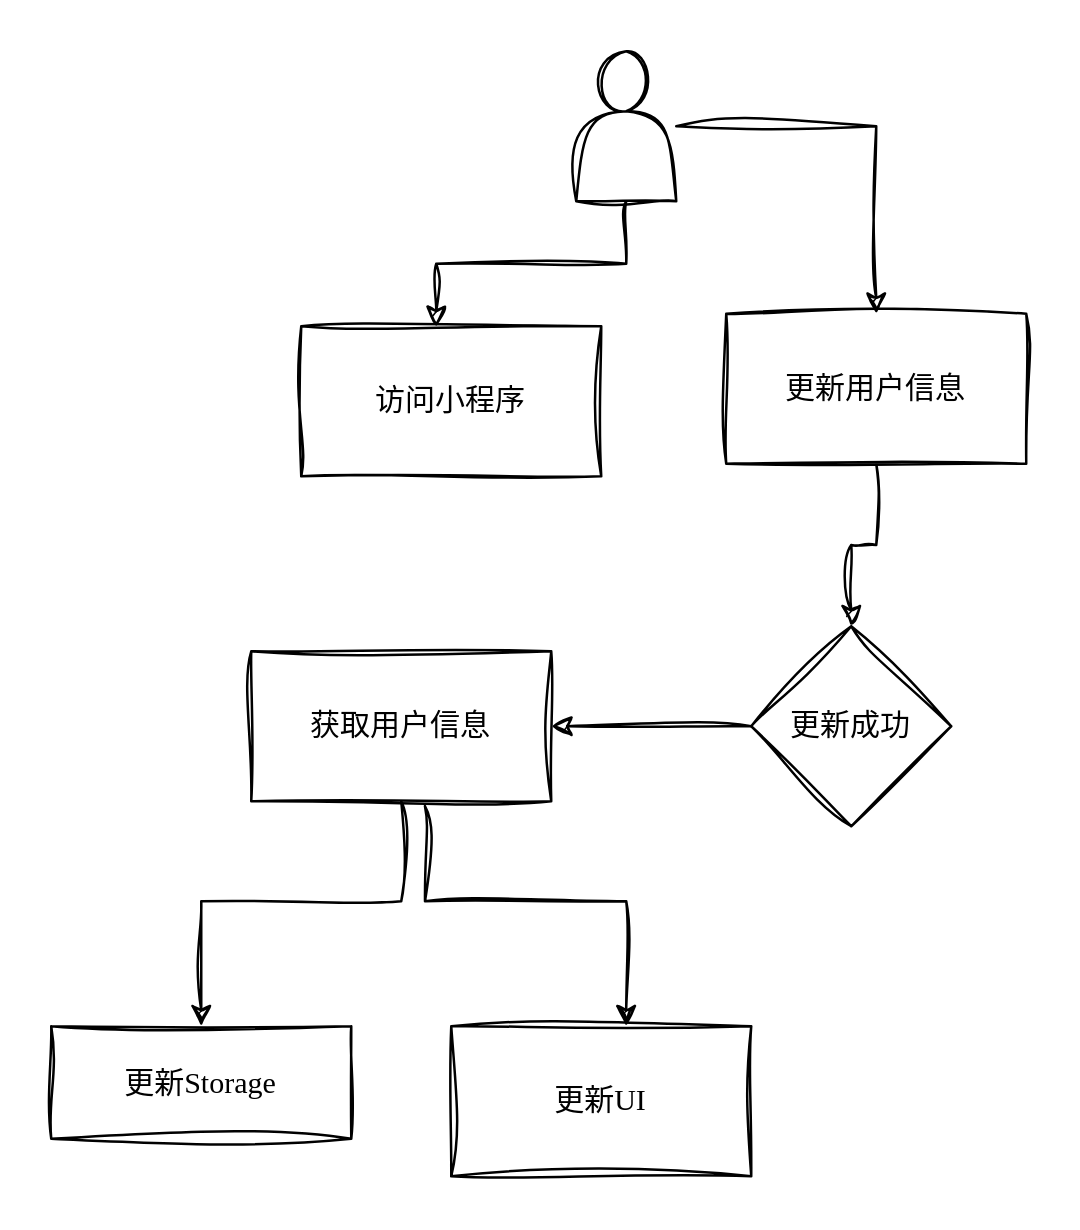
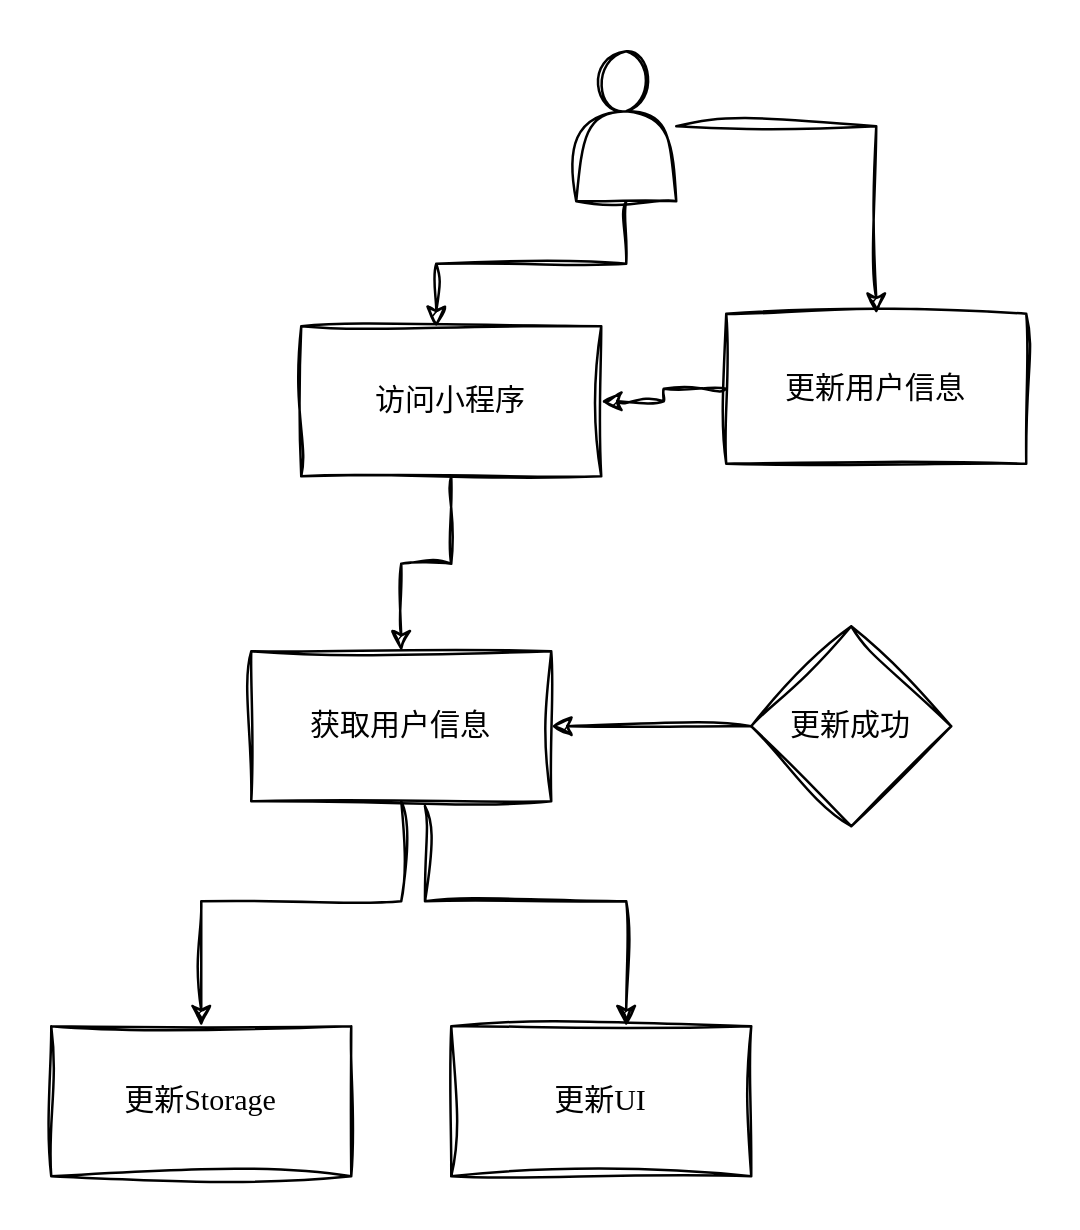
(870, 545) -> (664, 391)
none -> (432, 564)
(201, 1083) -> (201, 1101)
